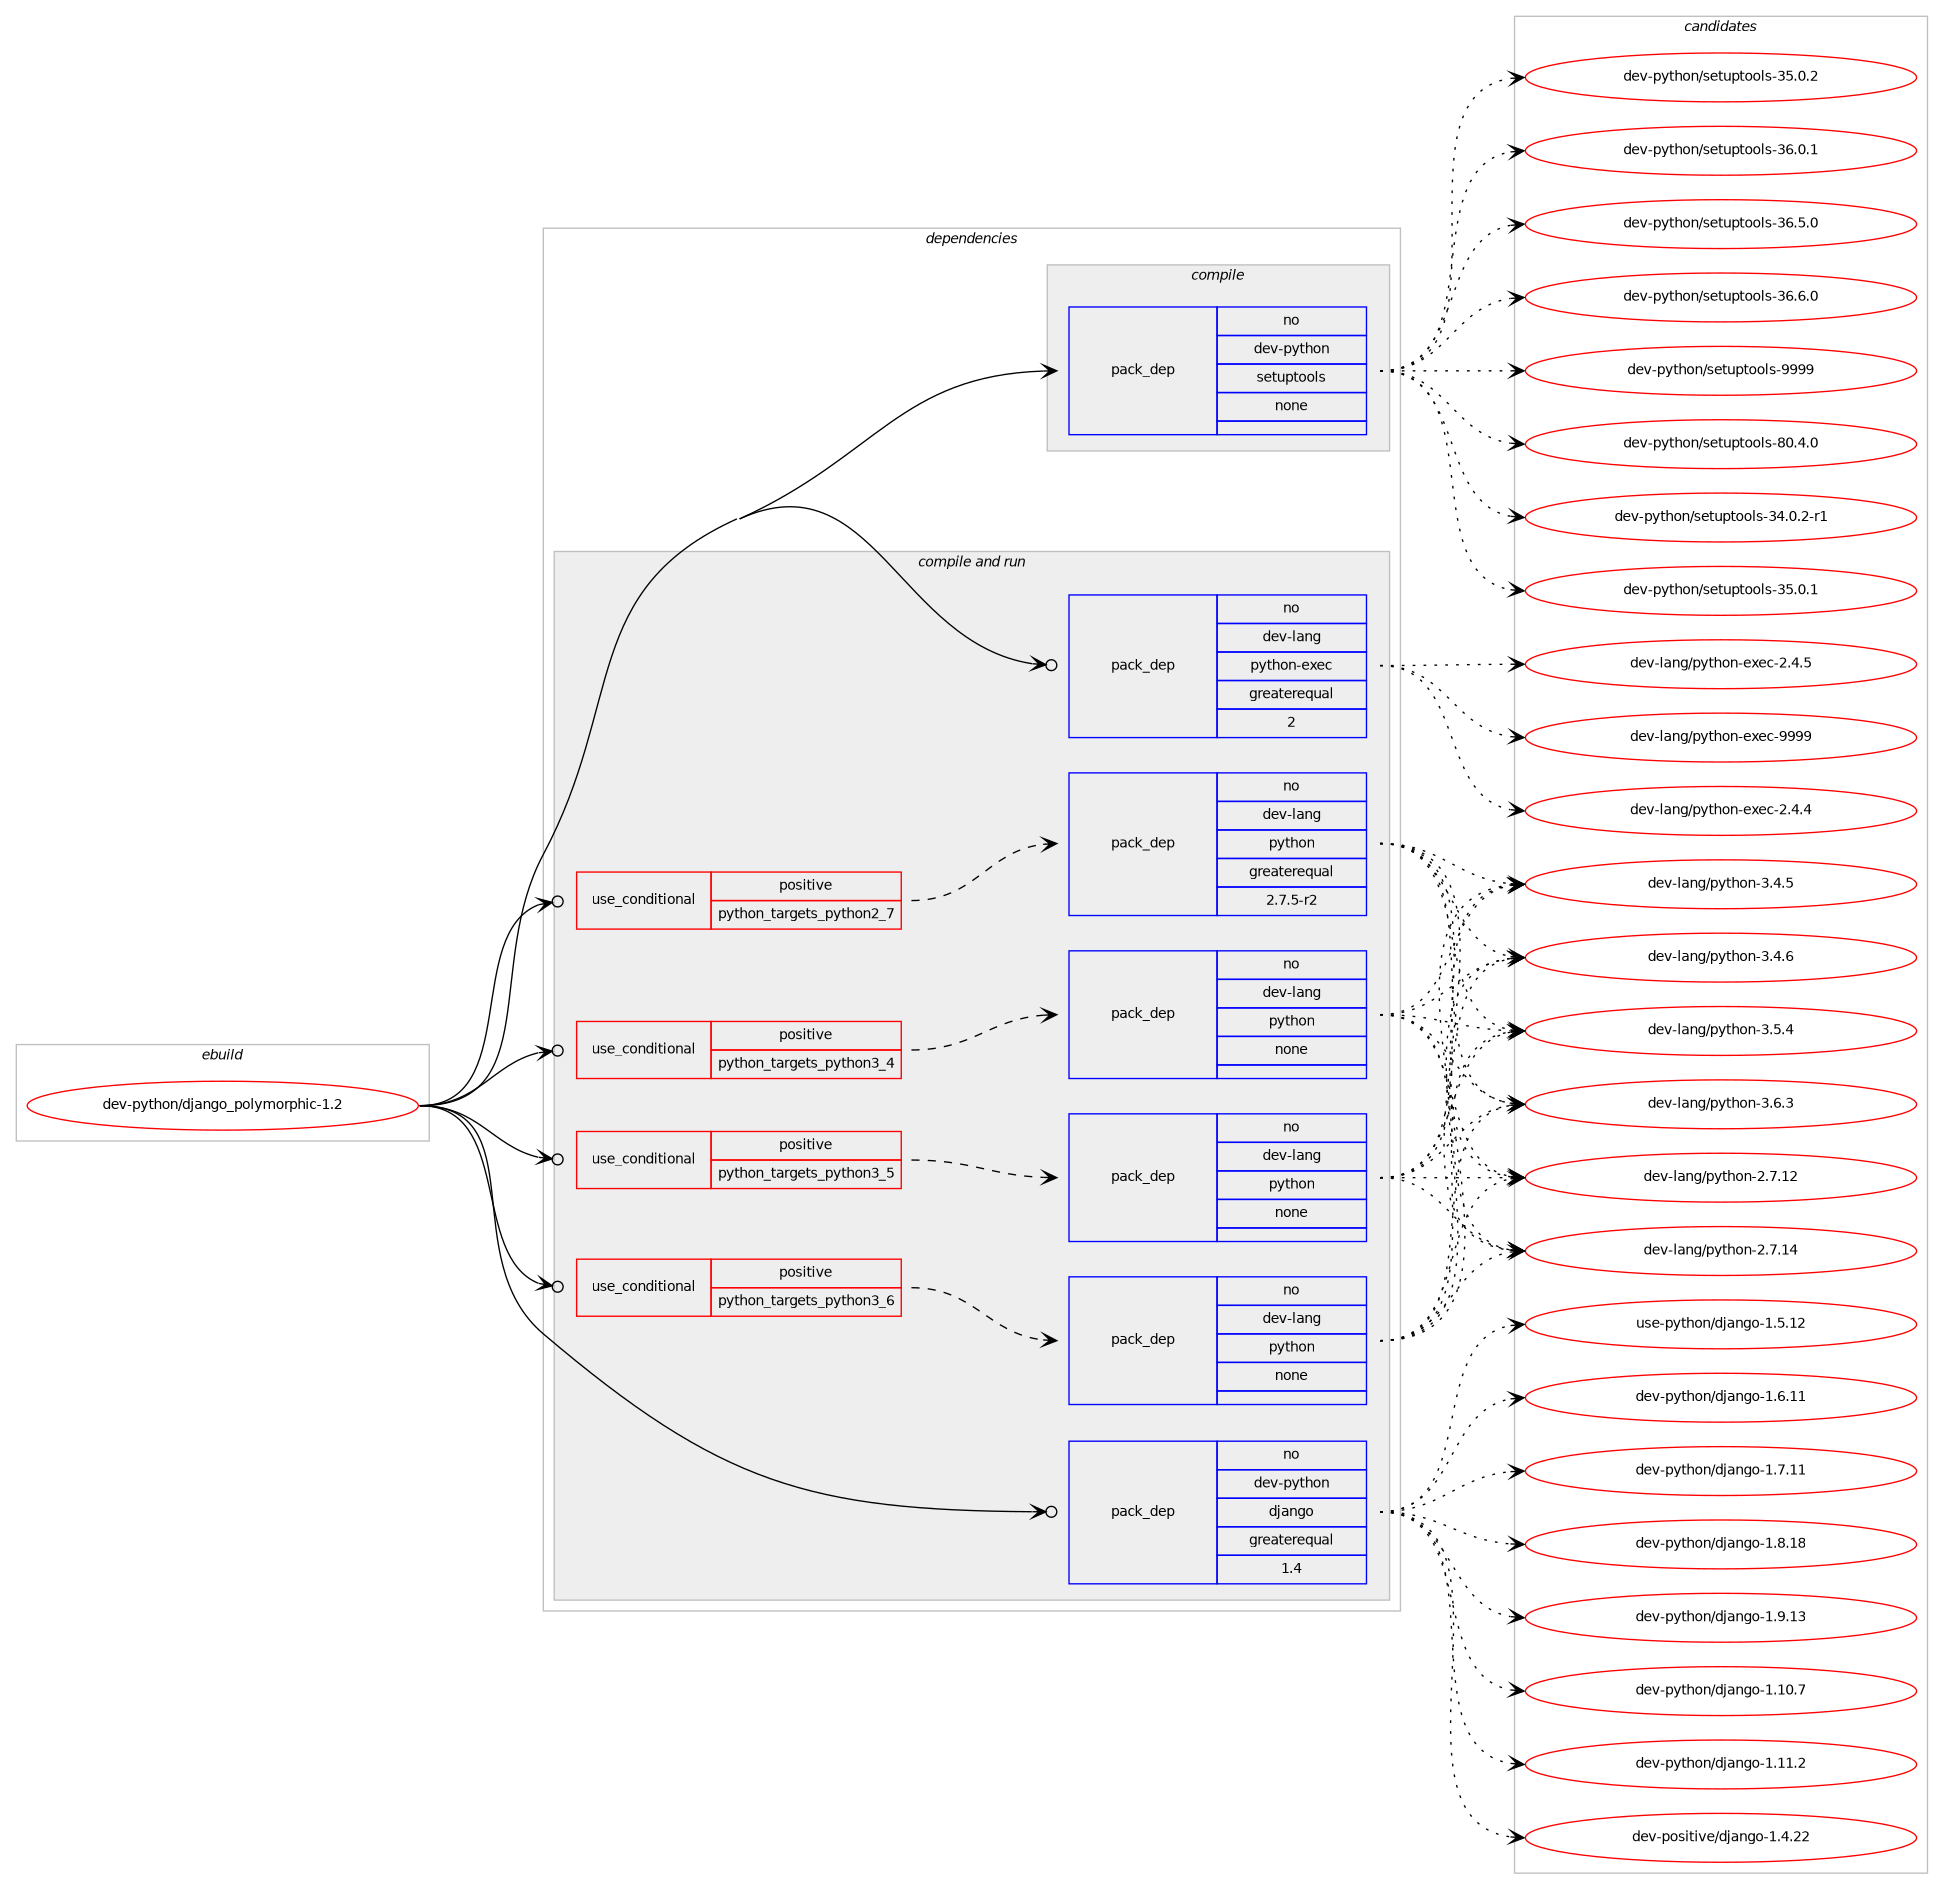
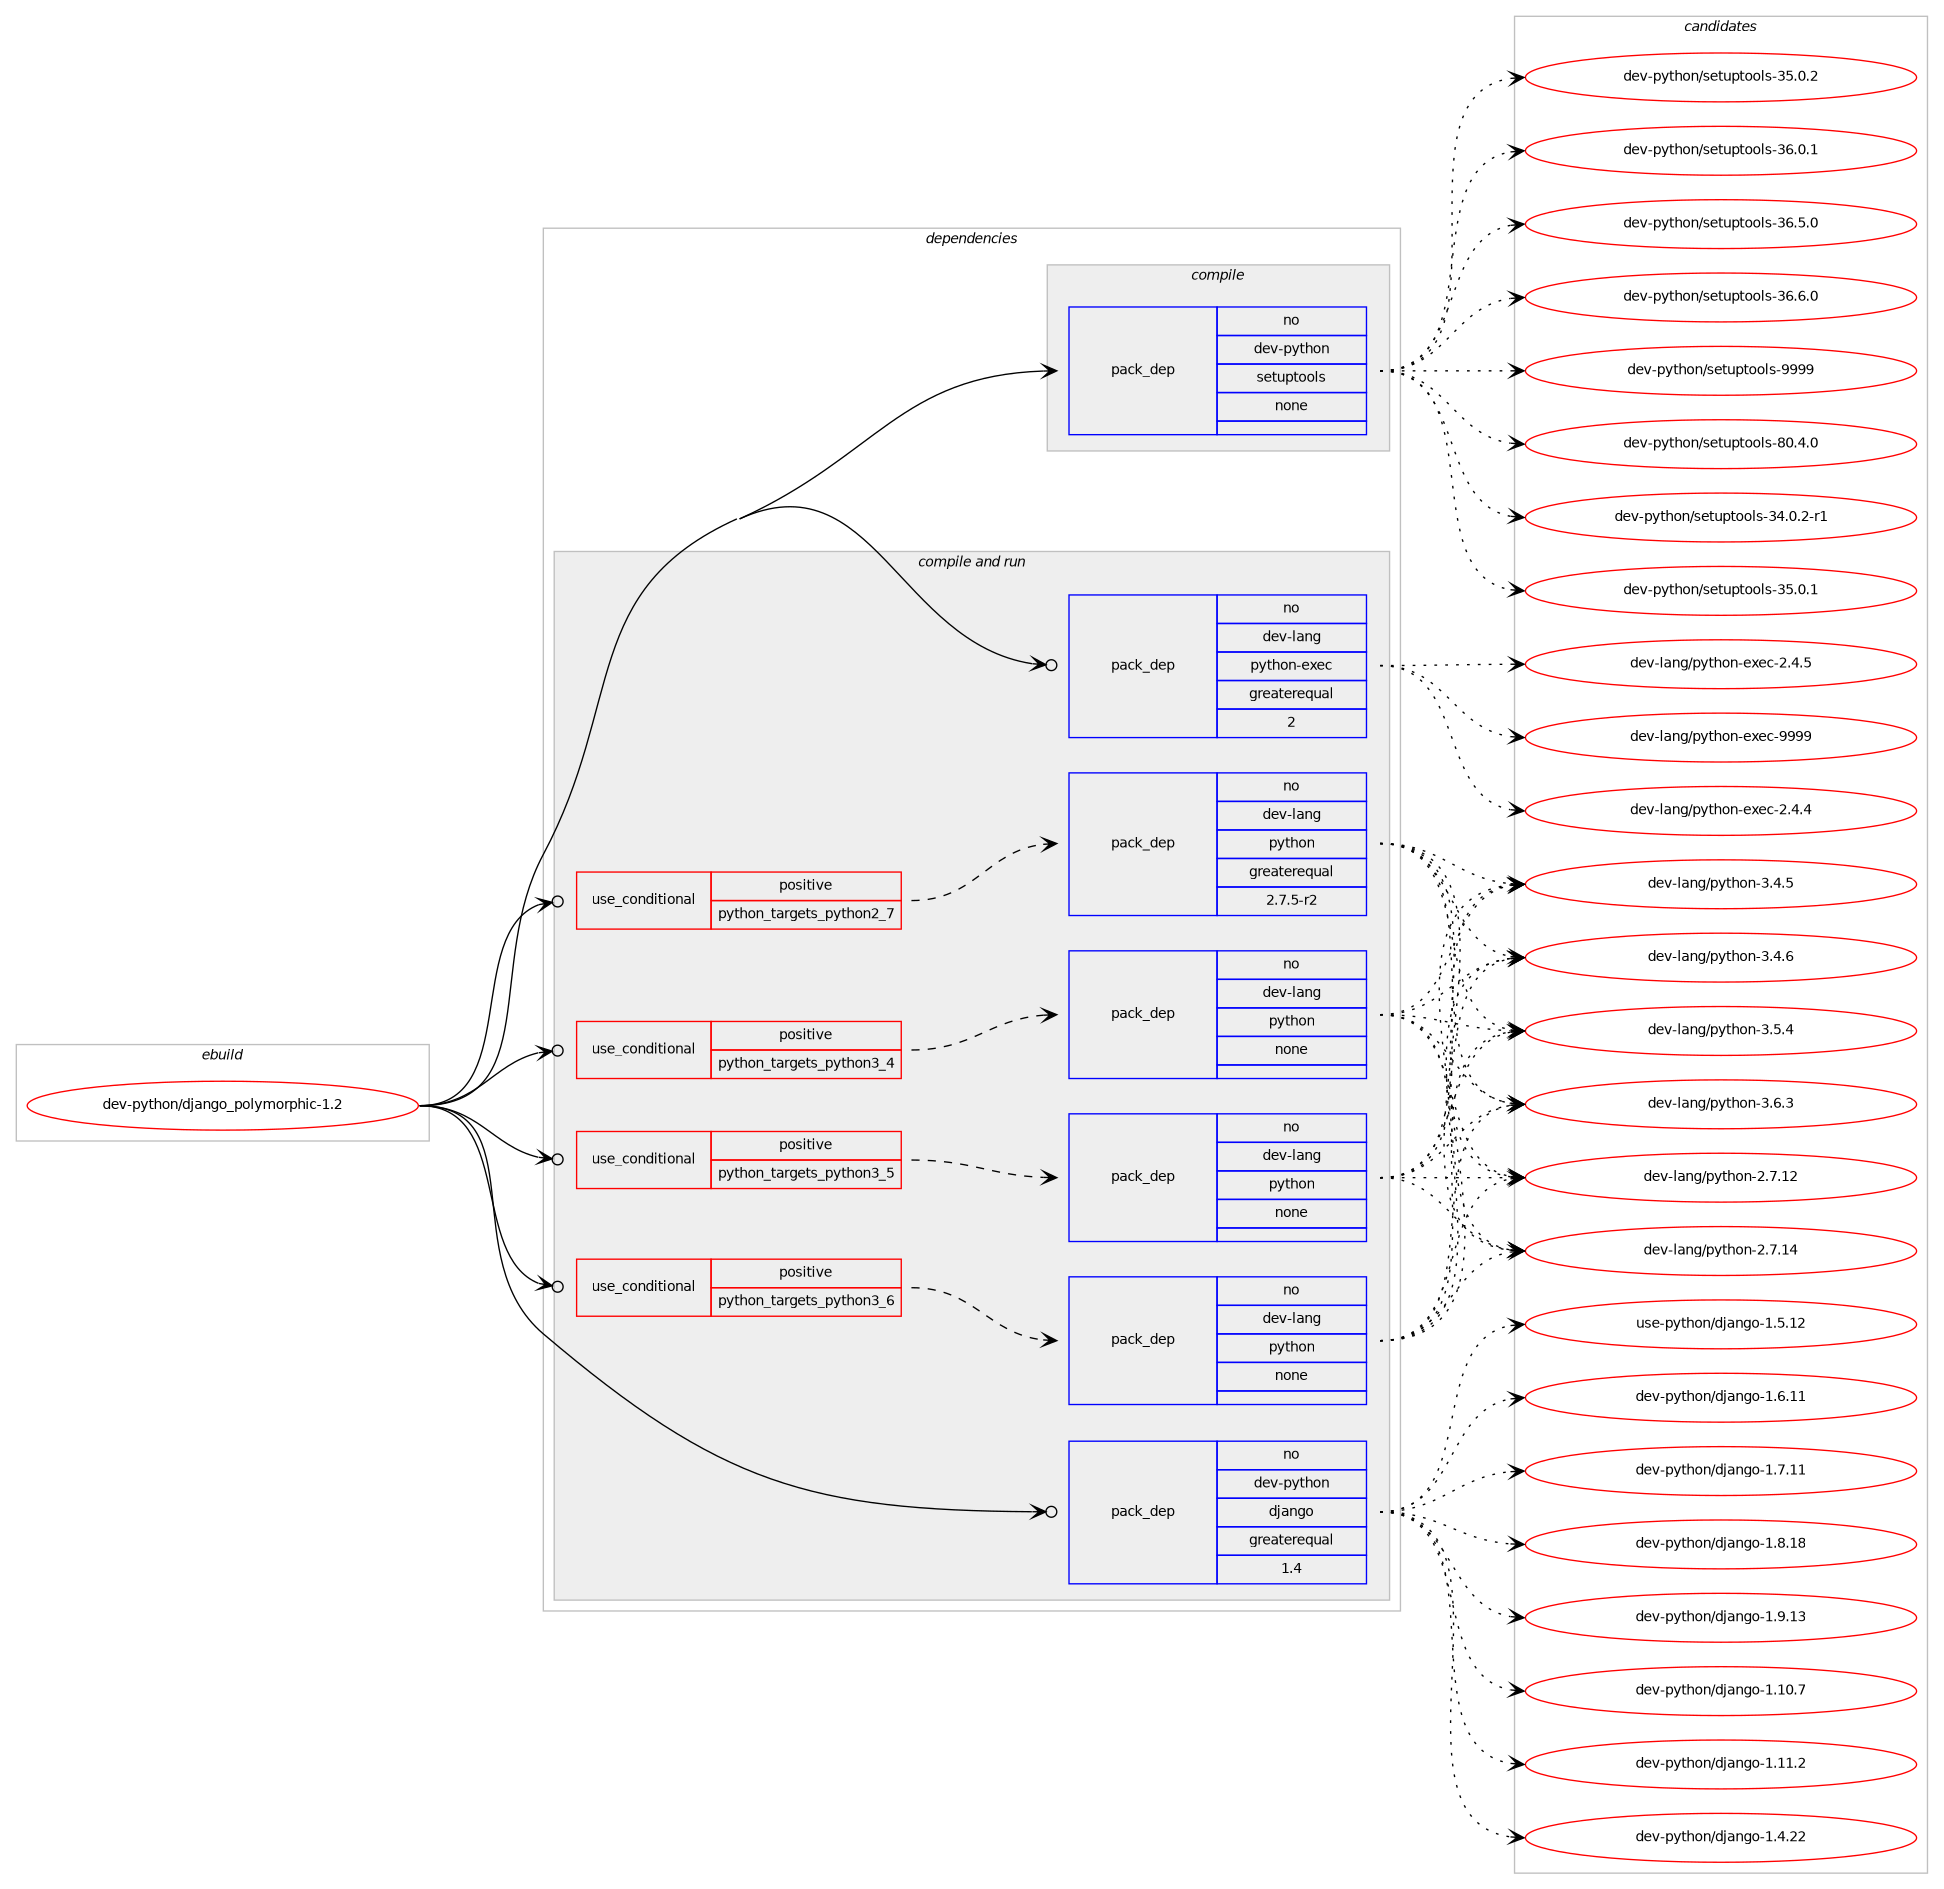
(1721, 1838) -> (1721, 1838)
